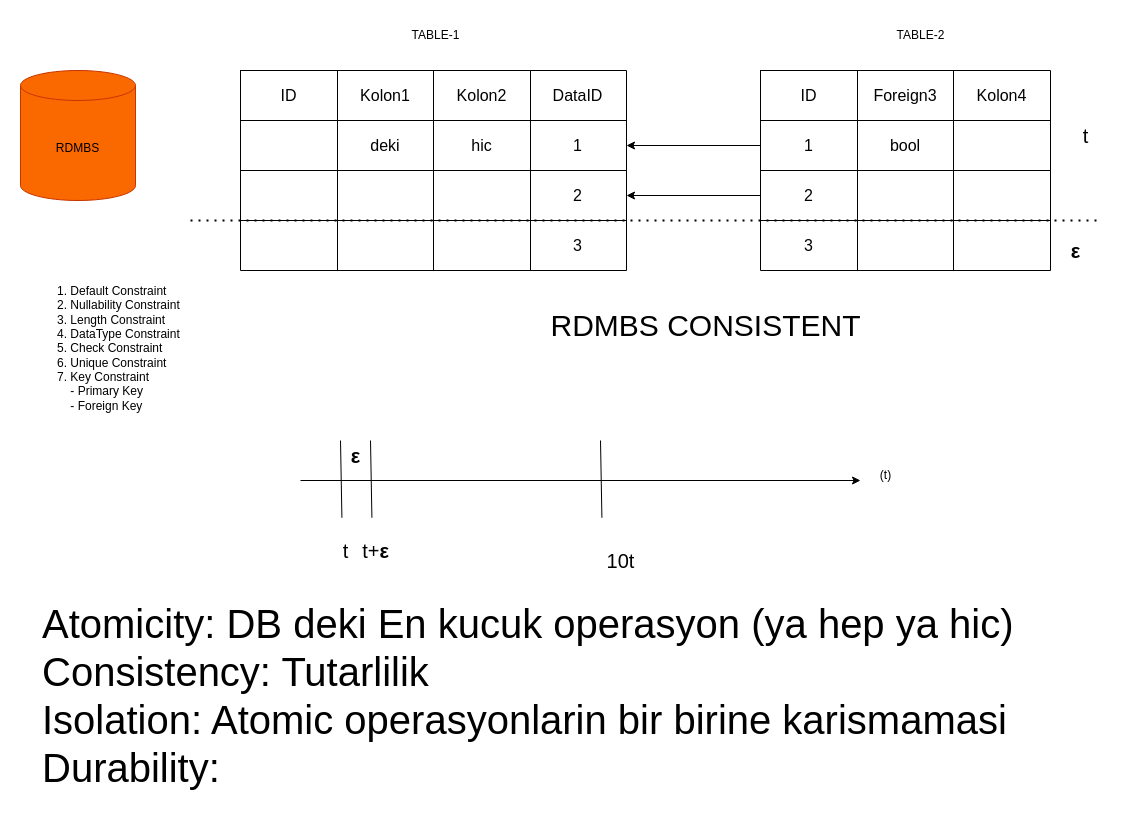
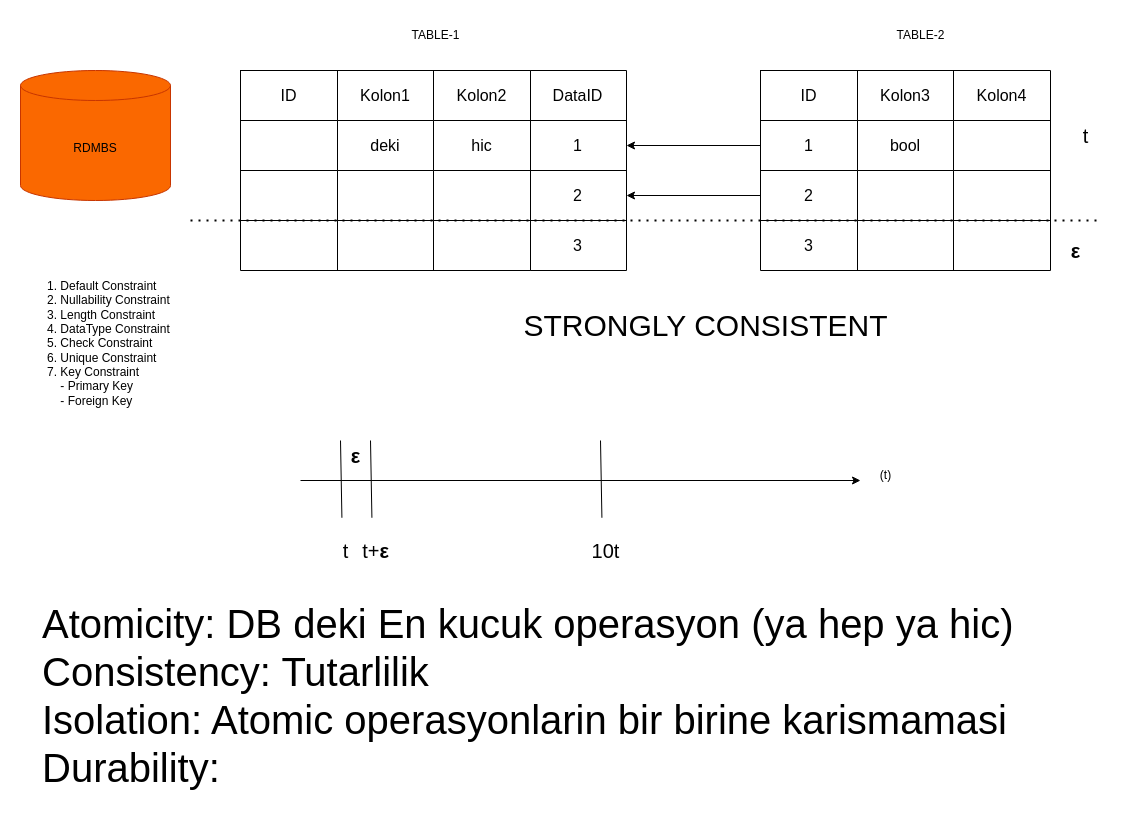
(906, 96) -> (906, 96)
(78, 136) -> (96, 136)
(706, 326) -> (706, 326)
(131, 349) -> (121, 344)
(621, 561) -> (606, 551)
